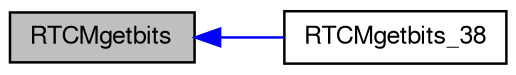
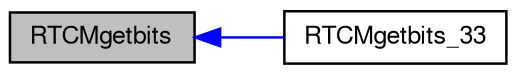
(395, 37) -> (395, 37)
